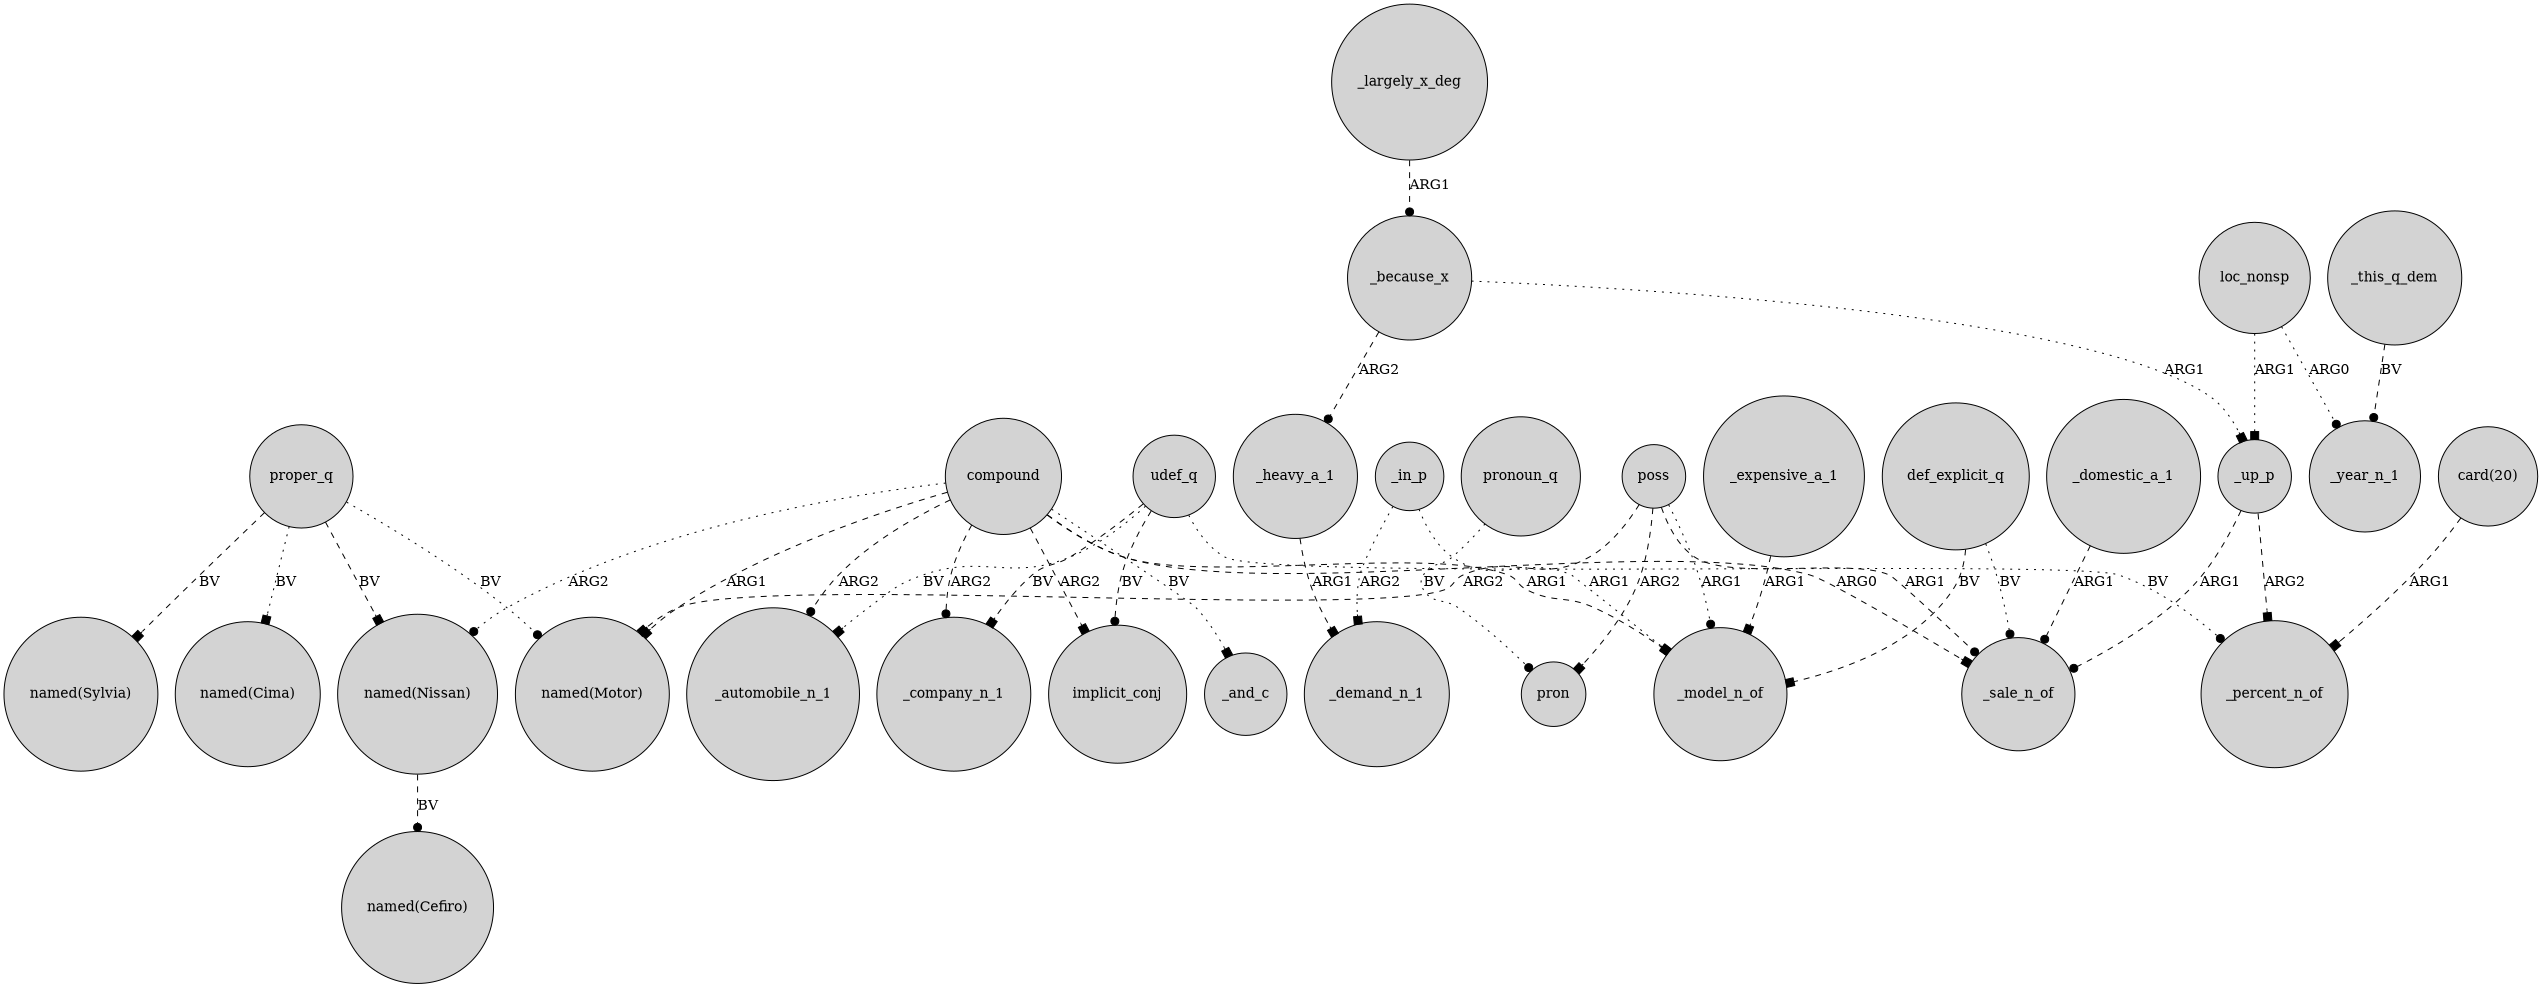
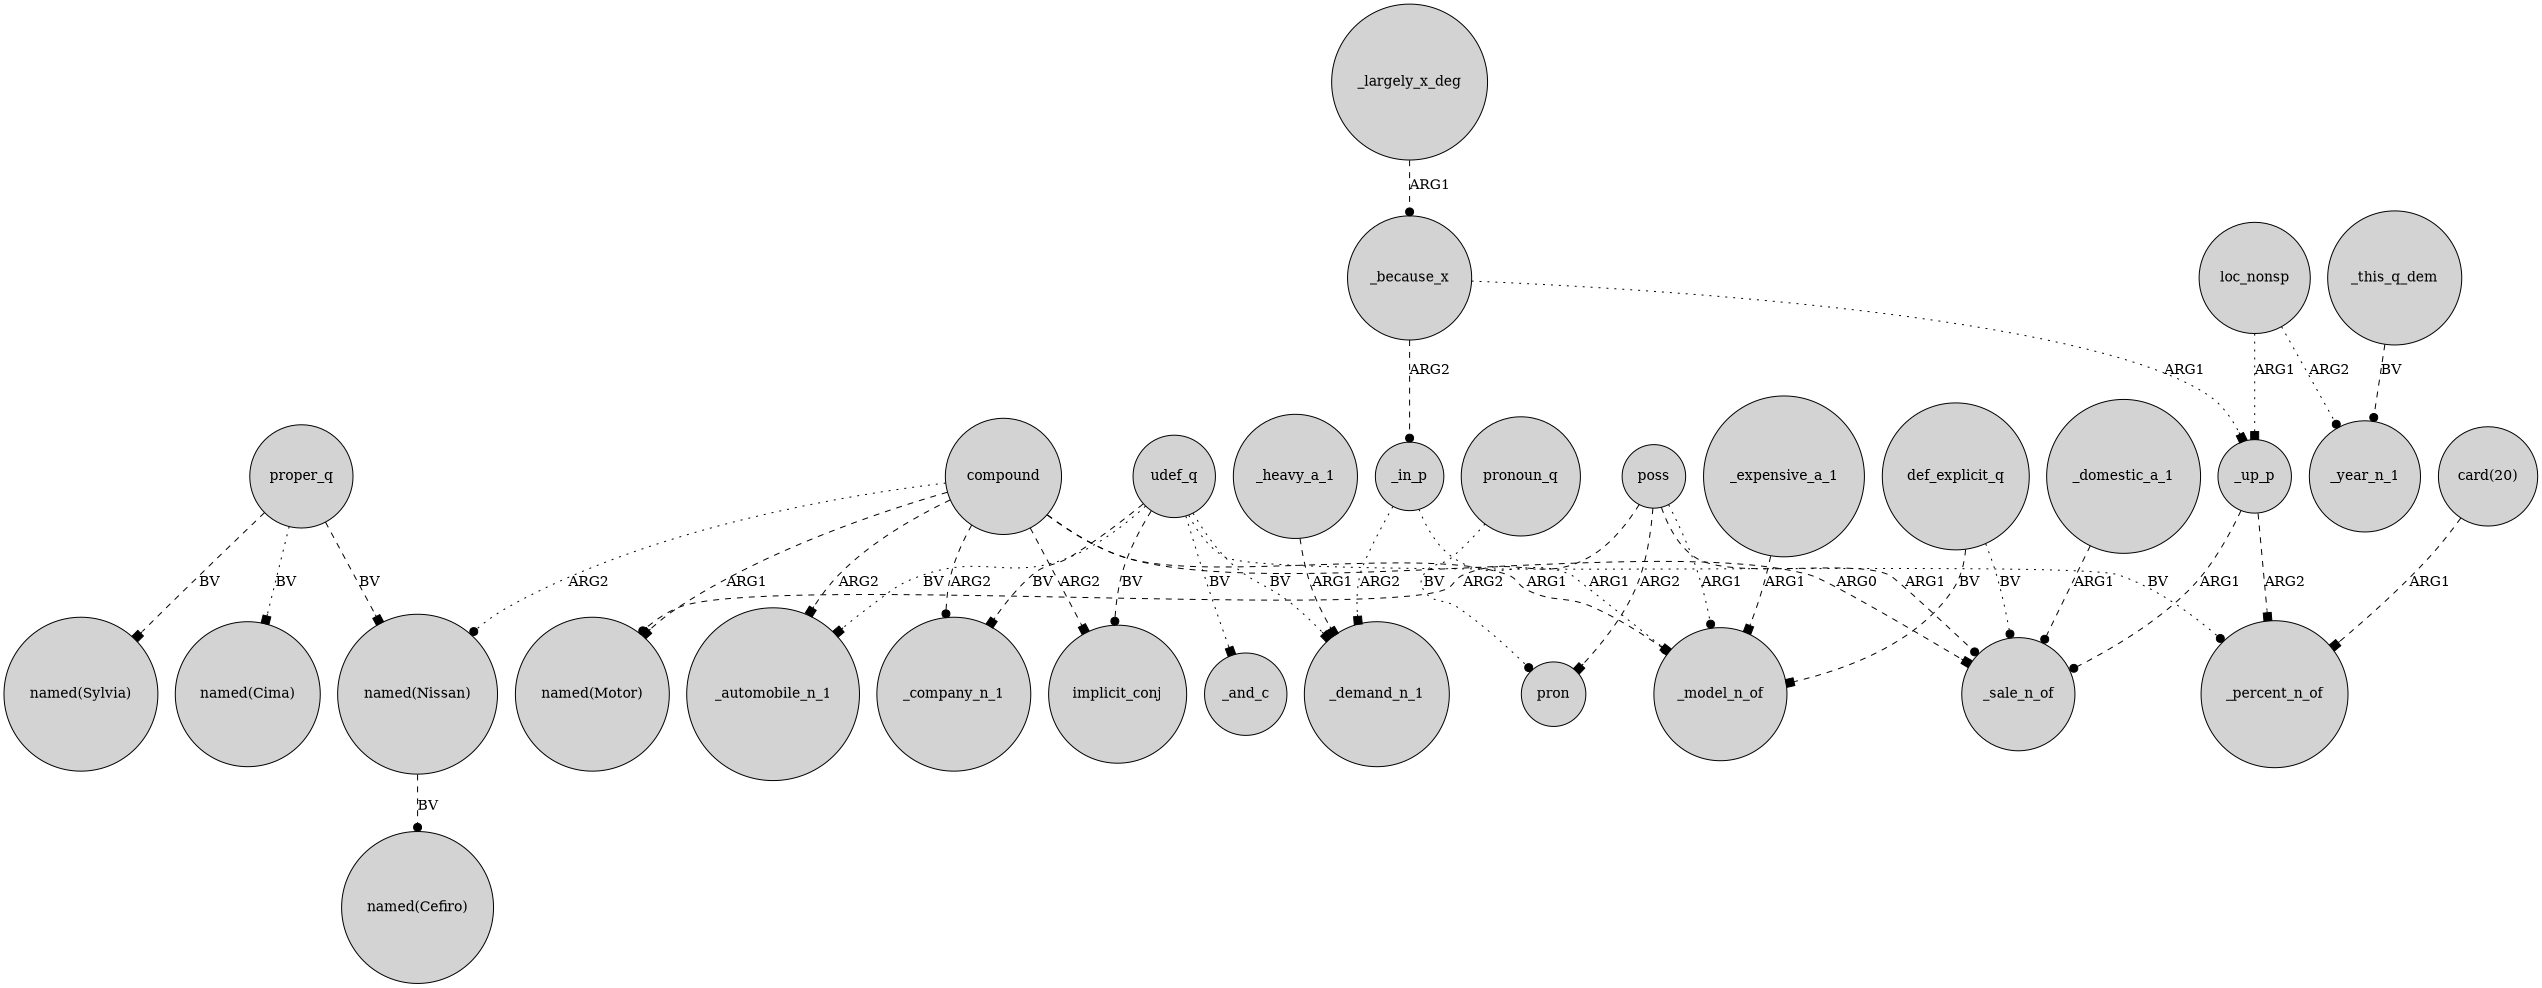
(2330, 370) -> (2330, 370)
(1355, 374) -> (1410, 387)
(874, 545) -> (874, 545)
(444, 562) -> none
(1145, 571) -> (1206, 581)
none -> (1252, 579)
(1517, 581) -> (1517, 581)
(1156, 599) -> (1156, 599)
